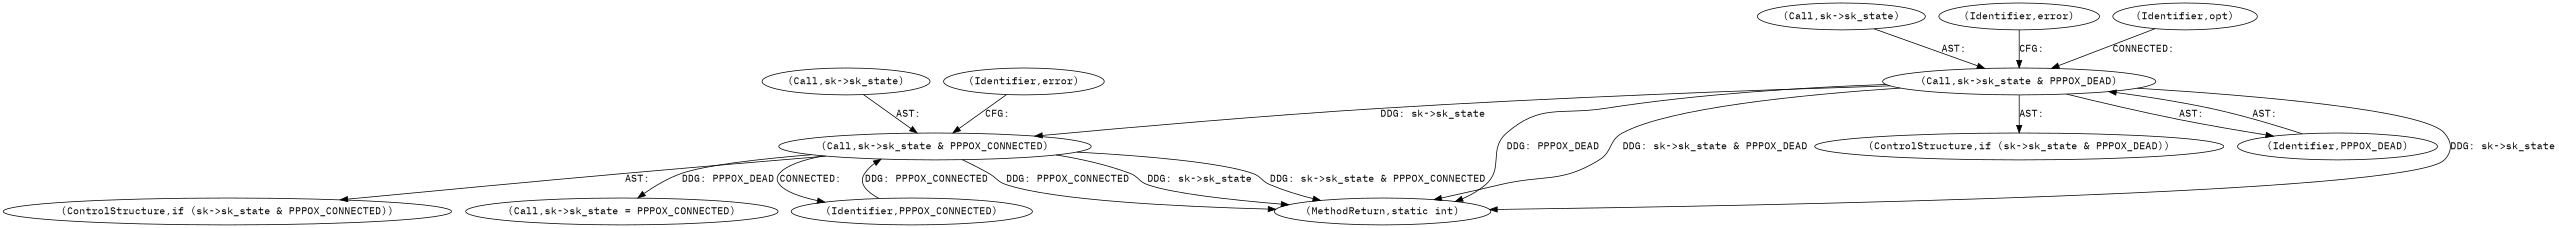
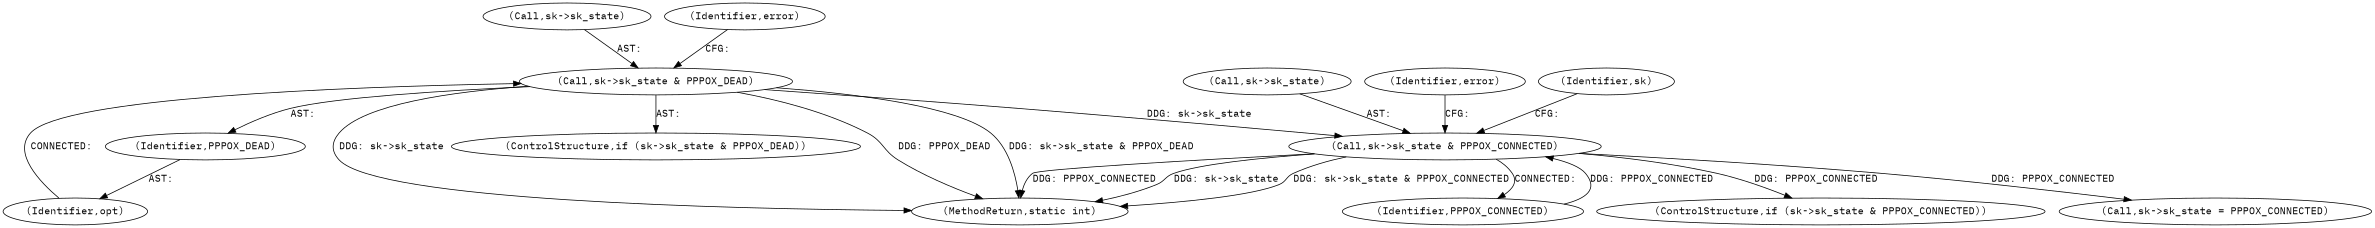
none -> (1606, 81)
(2210, 108) -> (143, 178)
(641, 179) -> (1816, 179)
(728, 179) -> (2053, 179)
